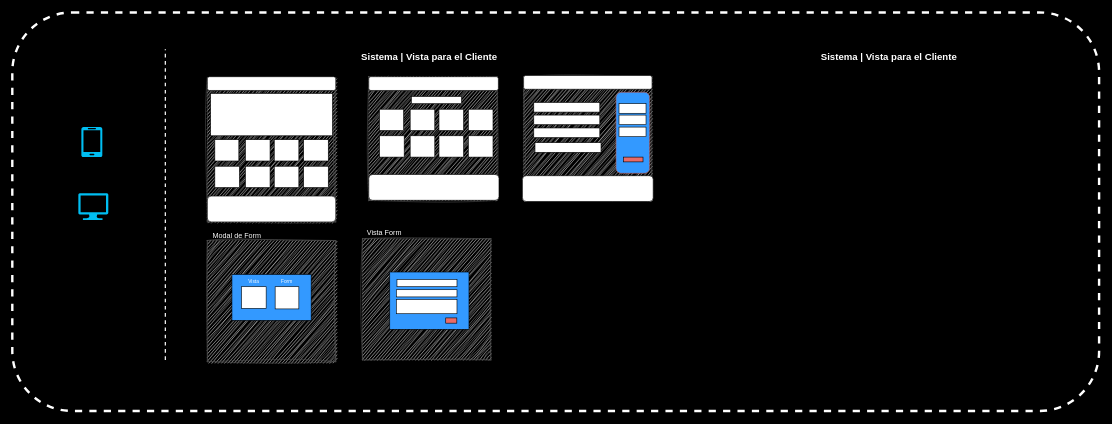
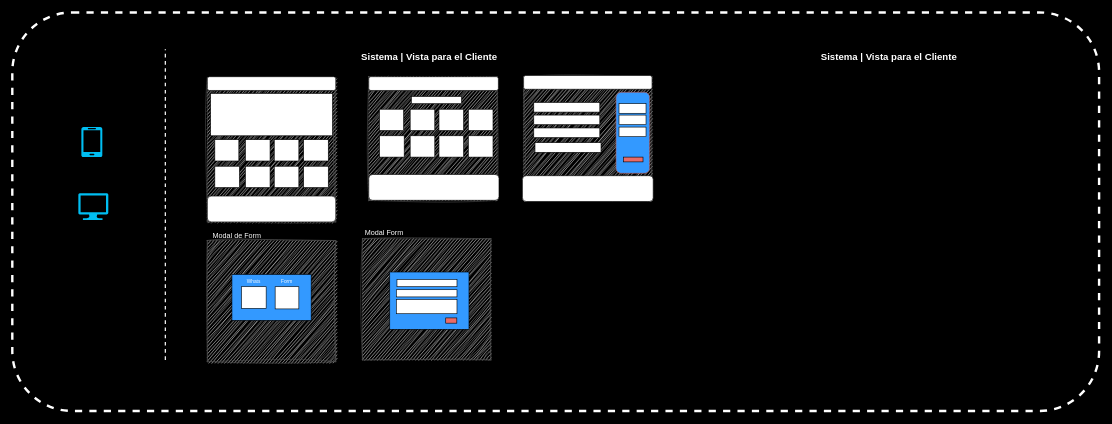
(384, 233) -> (384, 233)
(254, 281) -> (254, 281)
